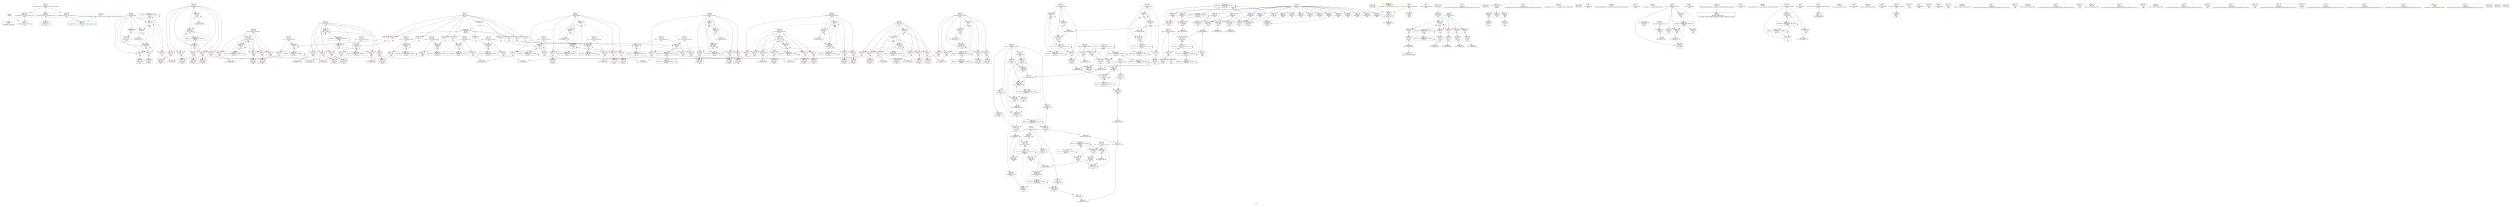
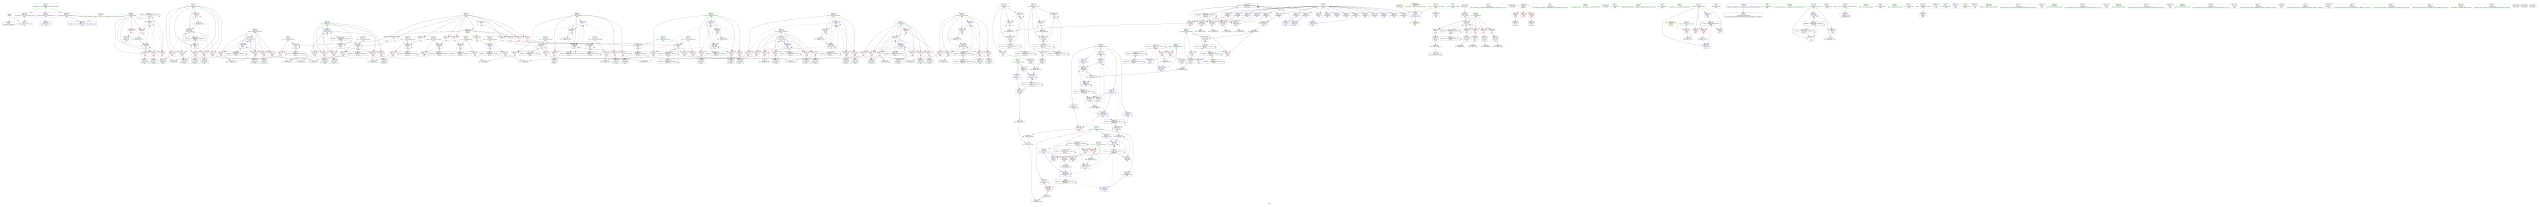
none -> (1227, 31)
